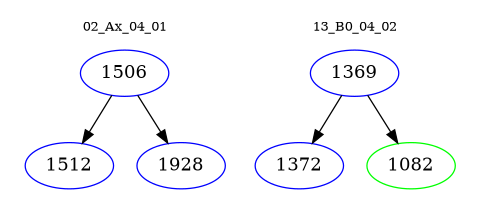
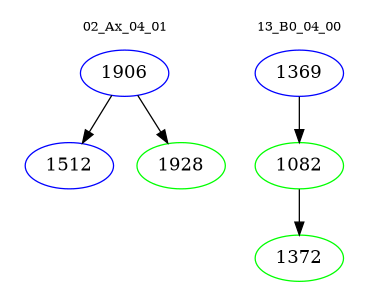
(355, 28) -> (299, 28)
(125, 73) -> (125, 73)
(331, 114) -> (299, 206)
(181, 166) -> (181, 166)
(299, 166) -> (299, 258)
